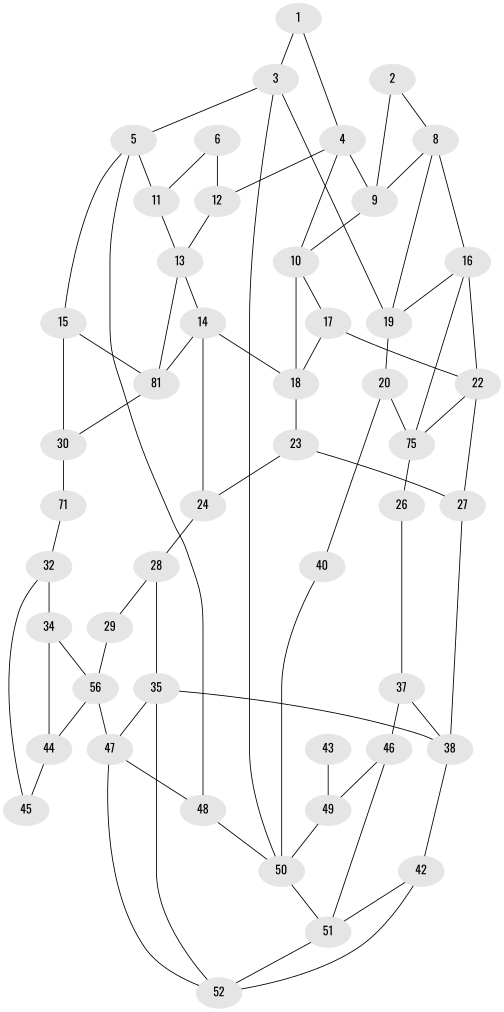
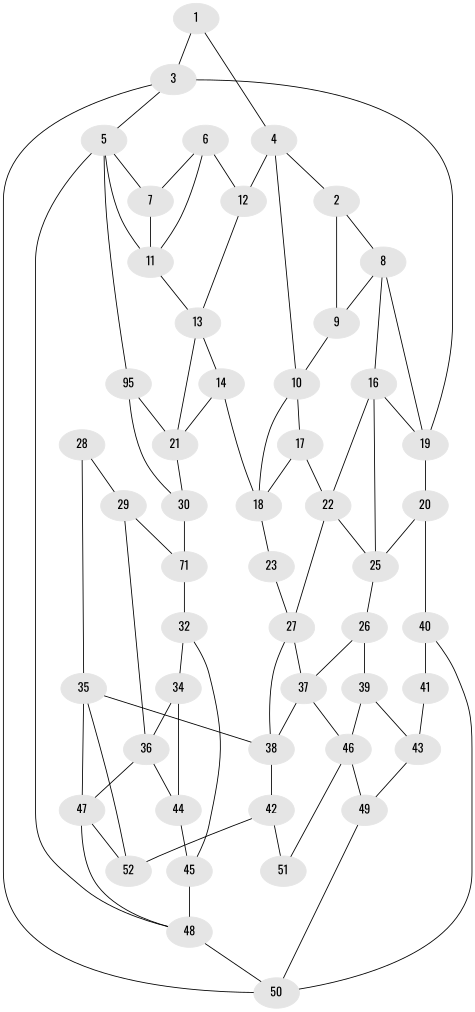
(359, 171) -> (305, 171)
none -> (151, 201)
(63, 323) -> (129, 384)
(156, 384) -> (175, 445)
(412, 445) -> (376, 567)
(203, 506) -> none
none -> (154, 536)
none -> (298, 658)
(96, 689) -> (146, 749)
none -> (365, 689)
none -> (425, 689)
none -> (189, 902)
(305, 902) -> none
(274, 963) -> none
